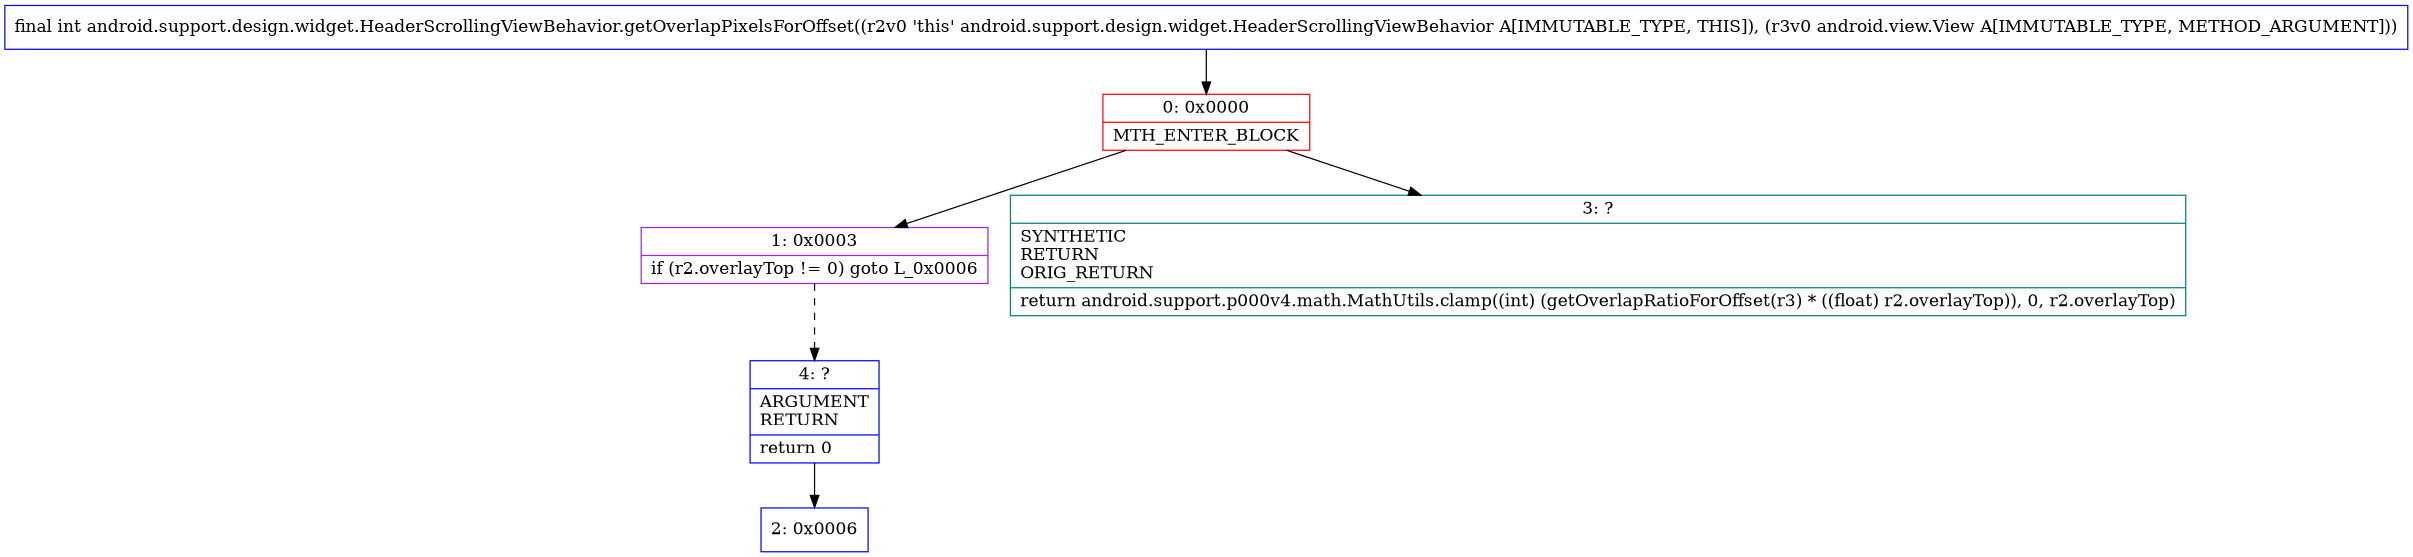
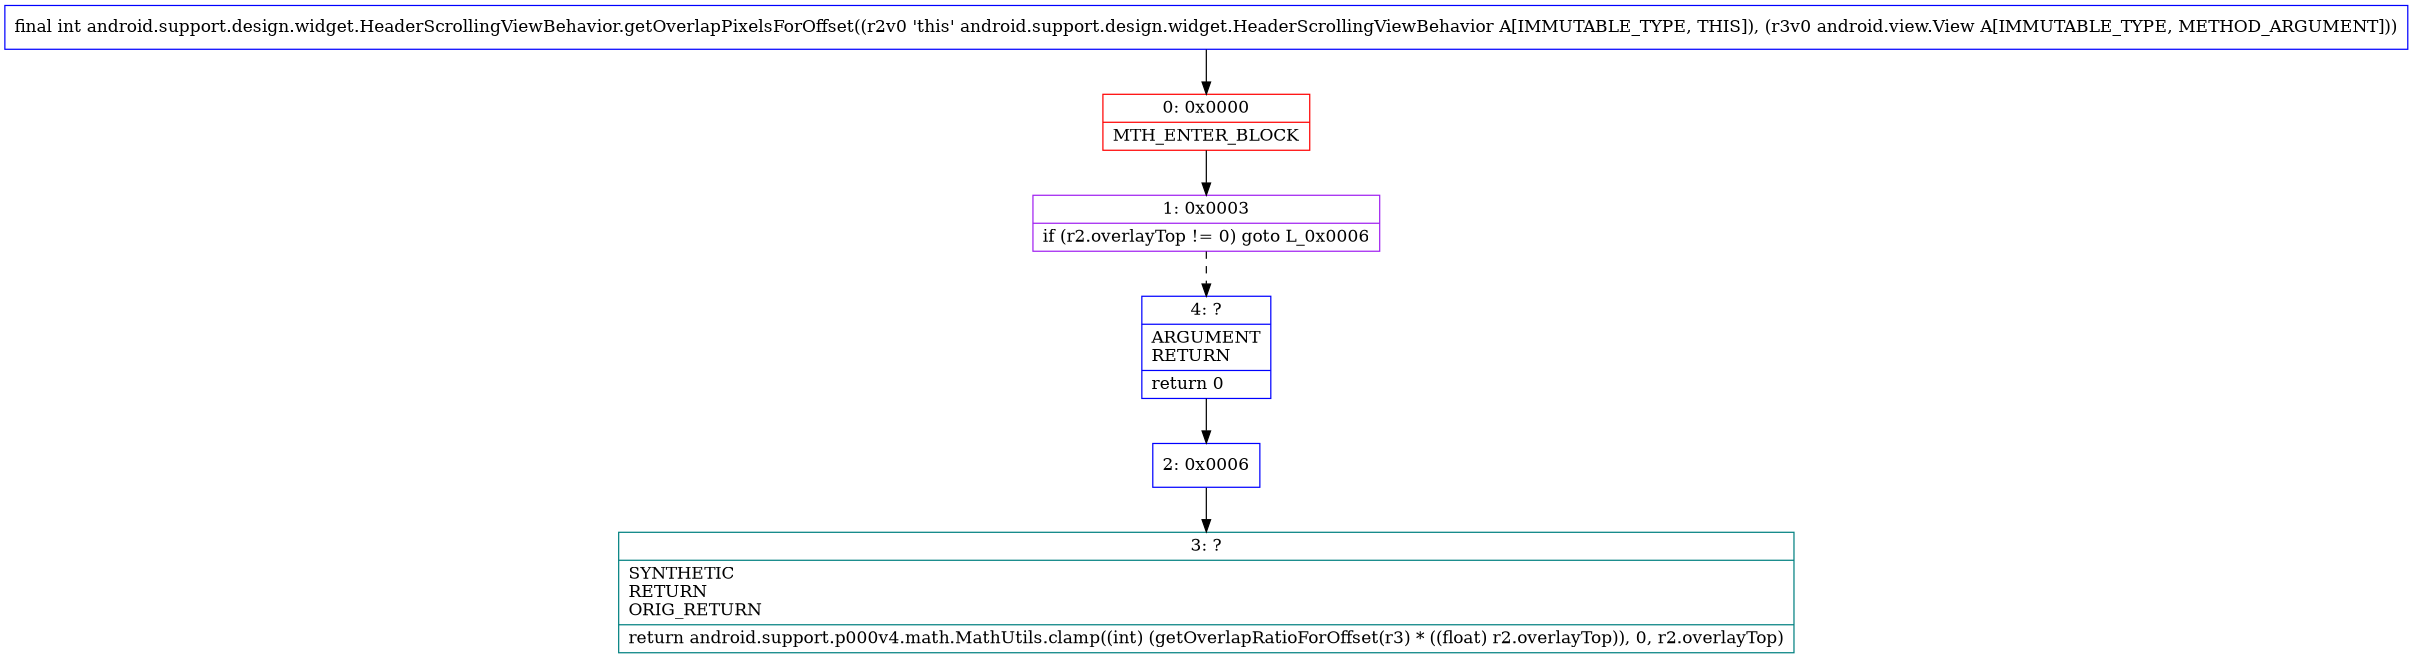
(1348, 171) -> (1206, 504)
